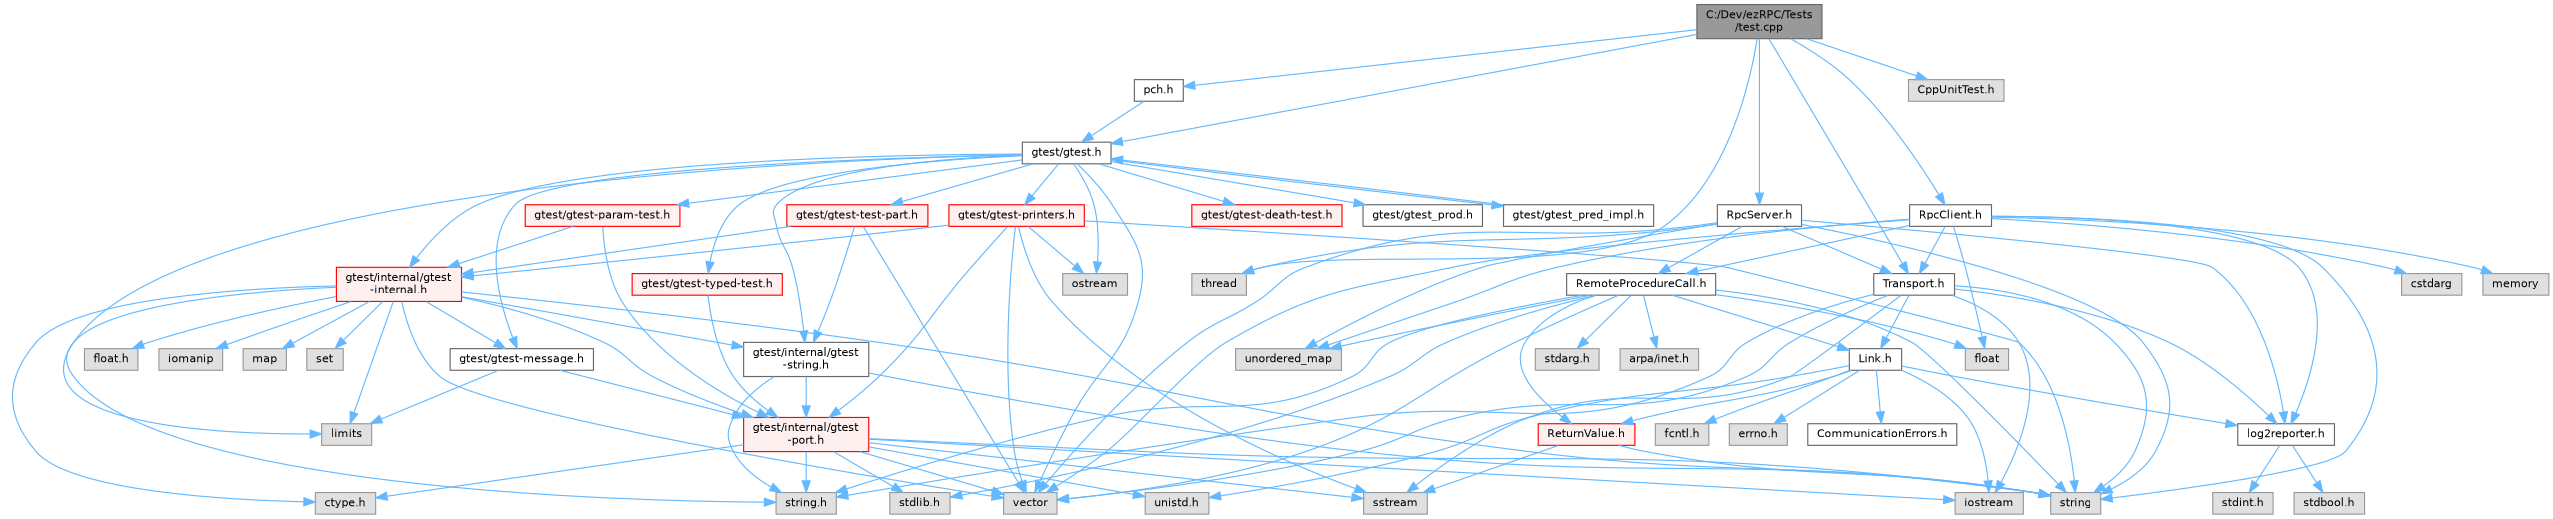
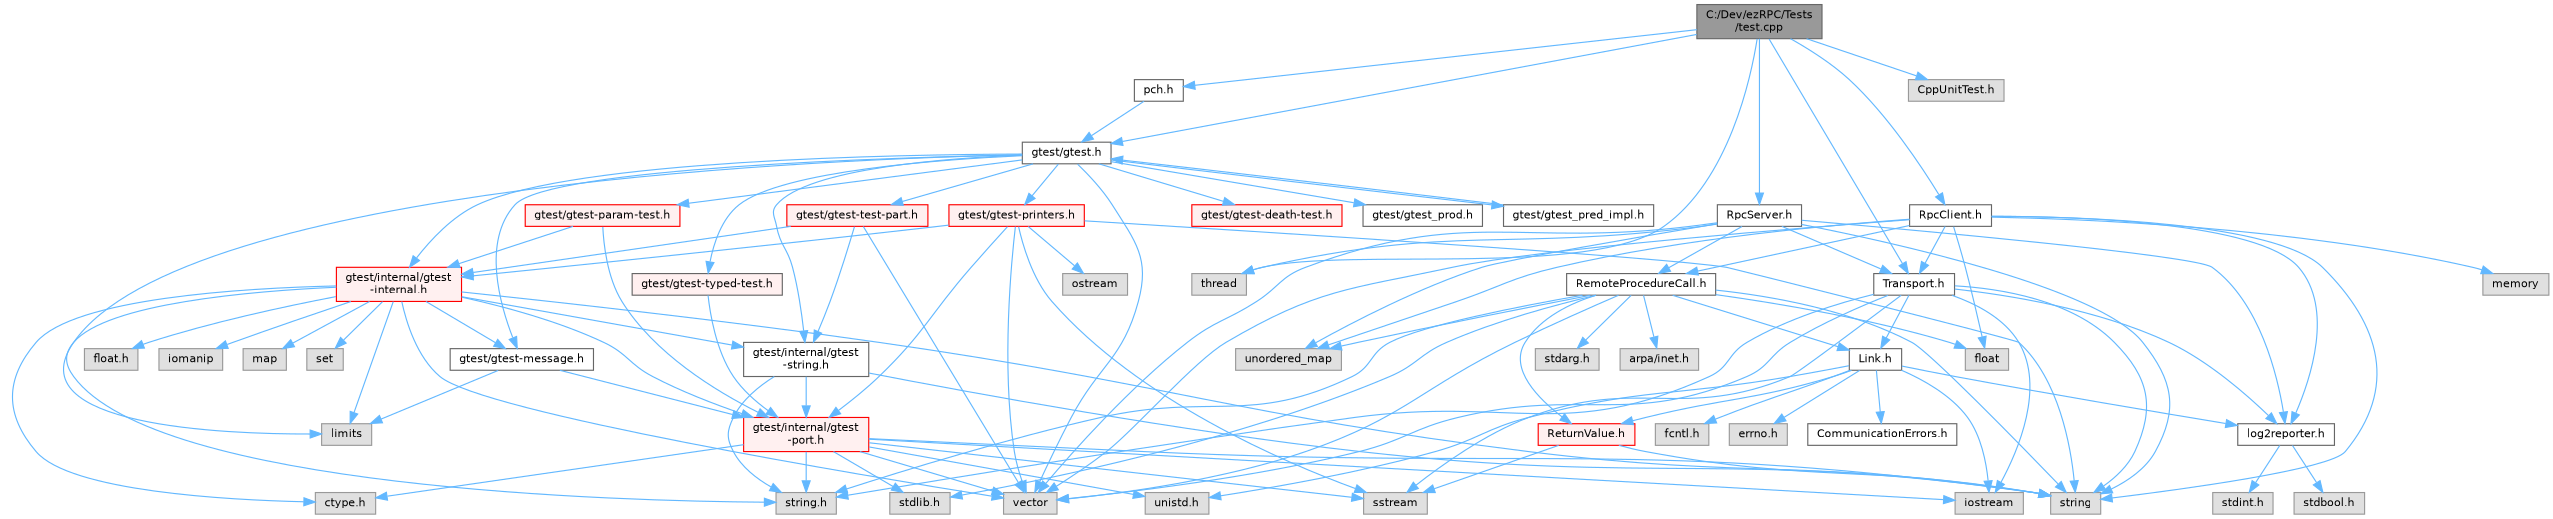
(1095, 210) -> none
(707, 284) -> (707, 284)
(2432, 284) -> none
